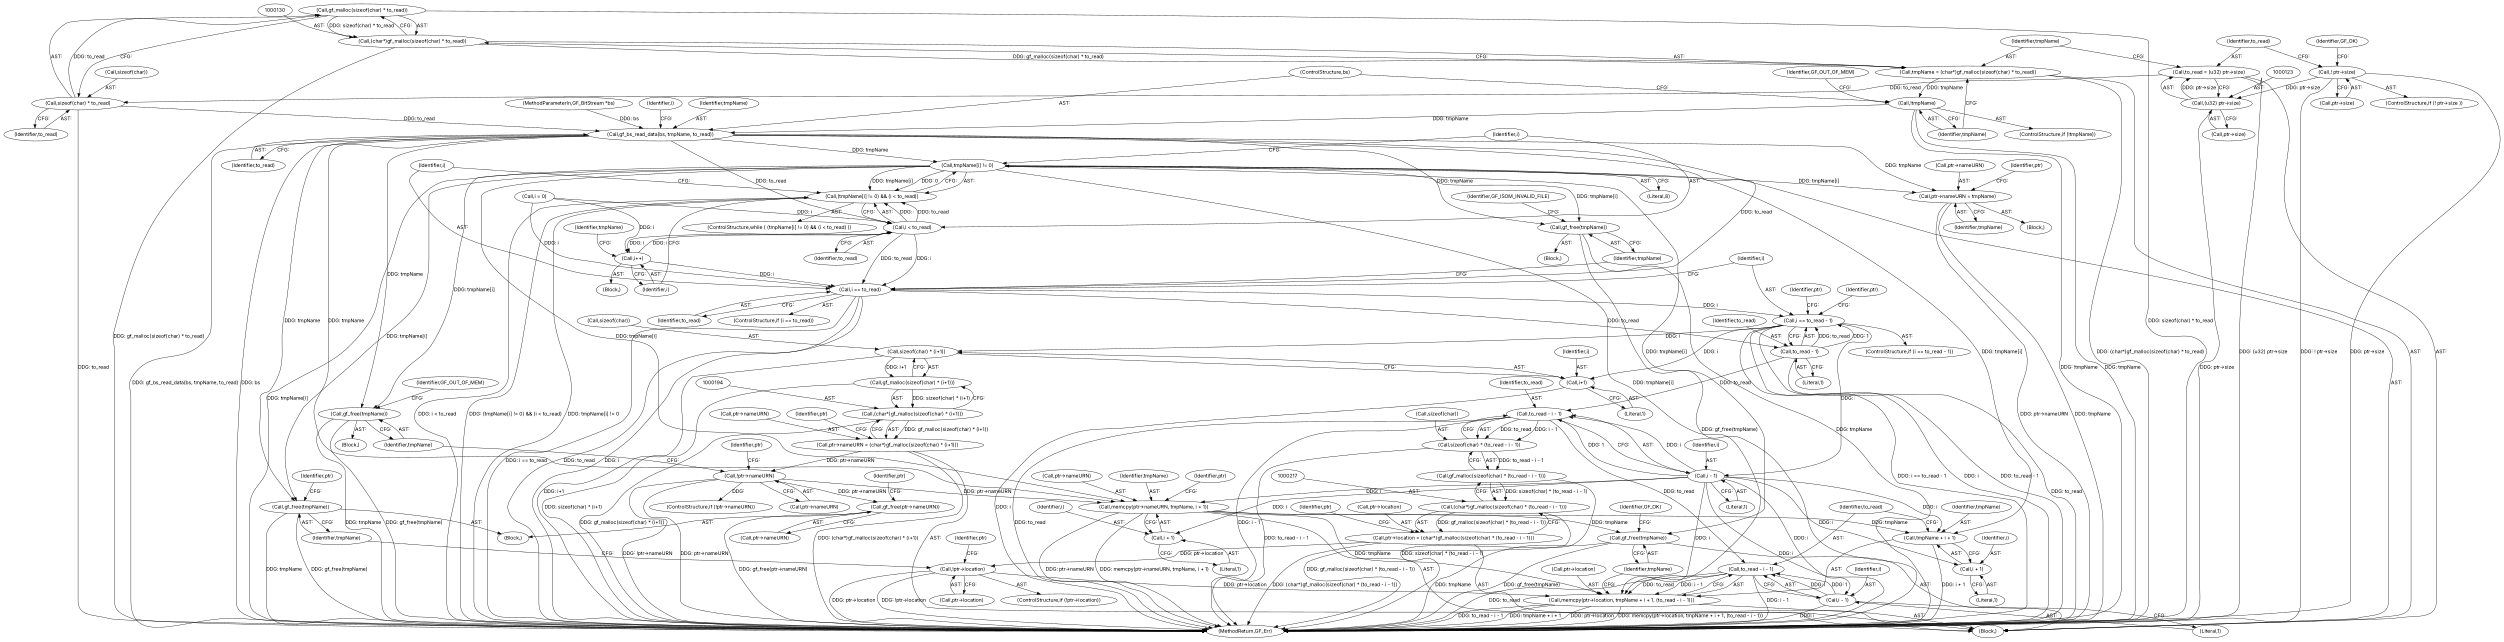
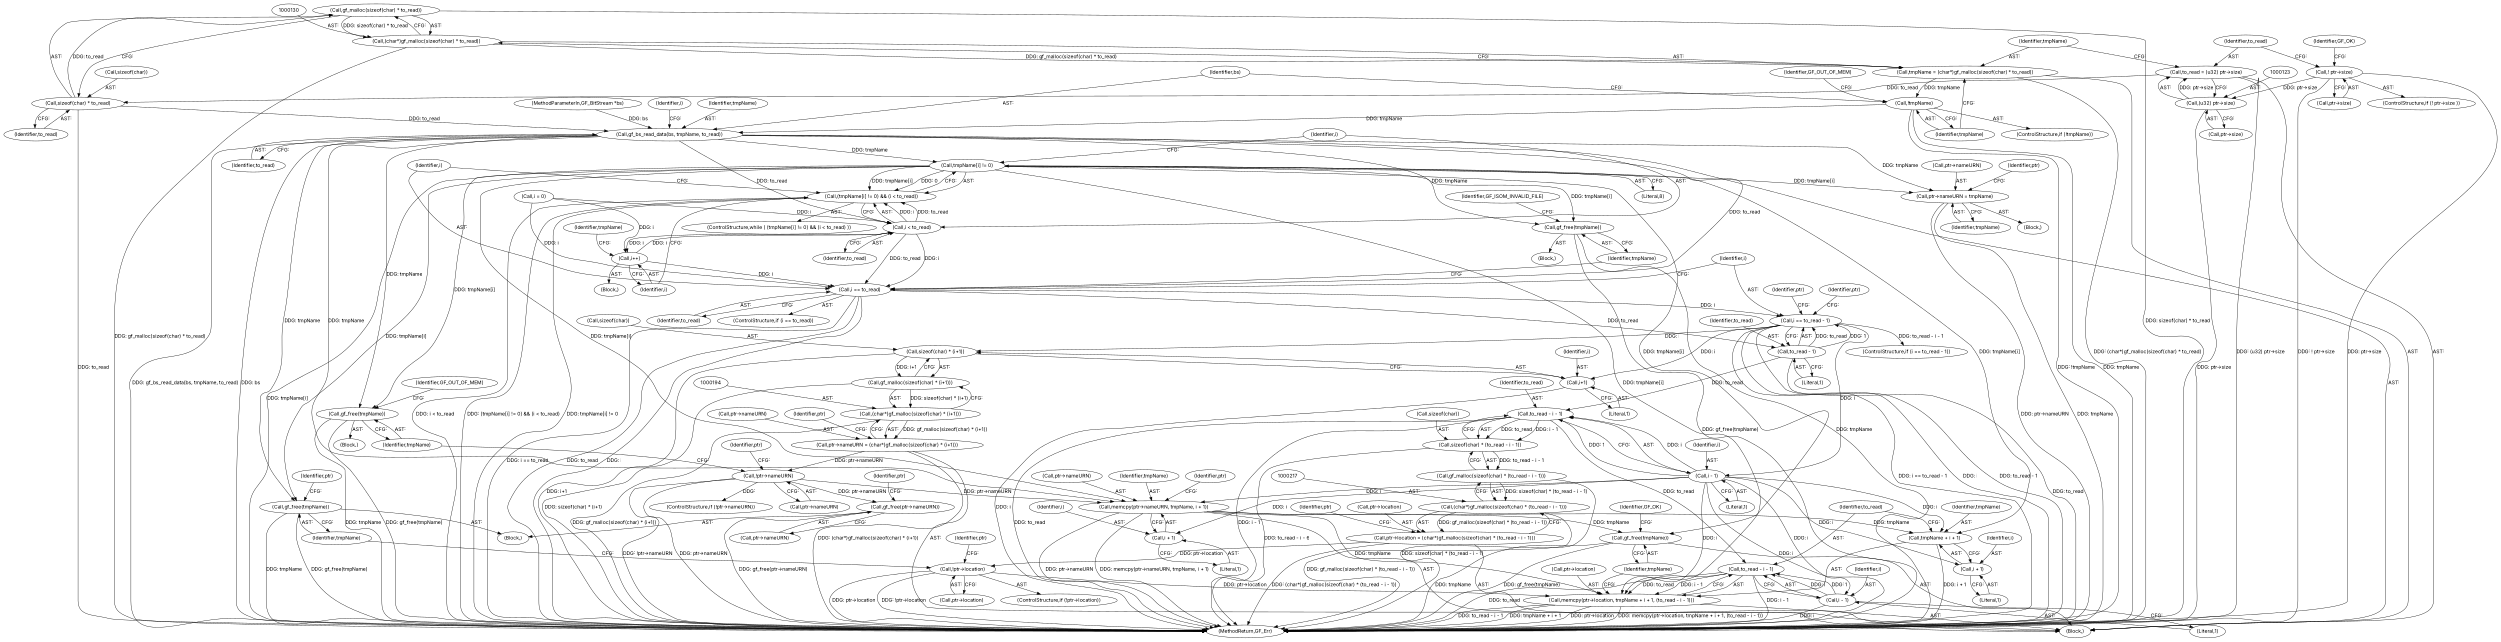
(1325, 72) -> (1225, 72)
(1908, 336) -> (1921, 336)
(1286, 538) -> (1287, 538)
